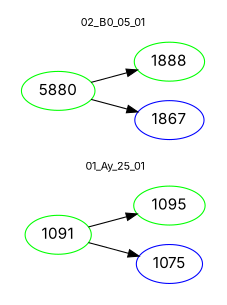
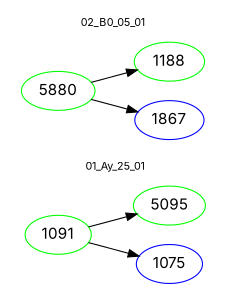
(169, 62) -> (169, 62)
(169, 206) -> (169, 206)
